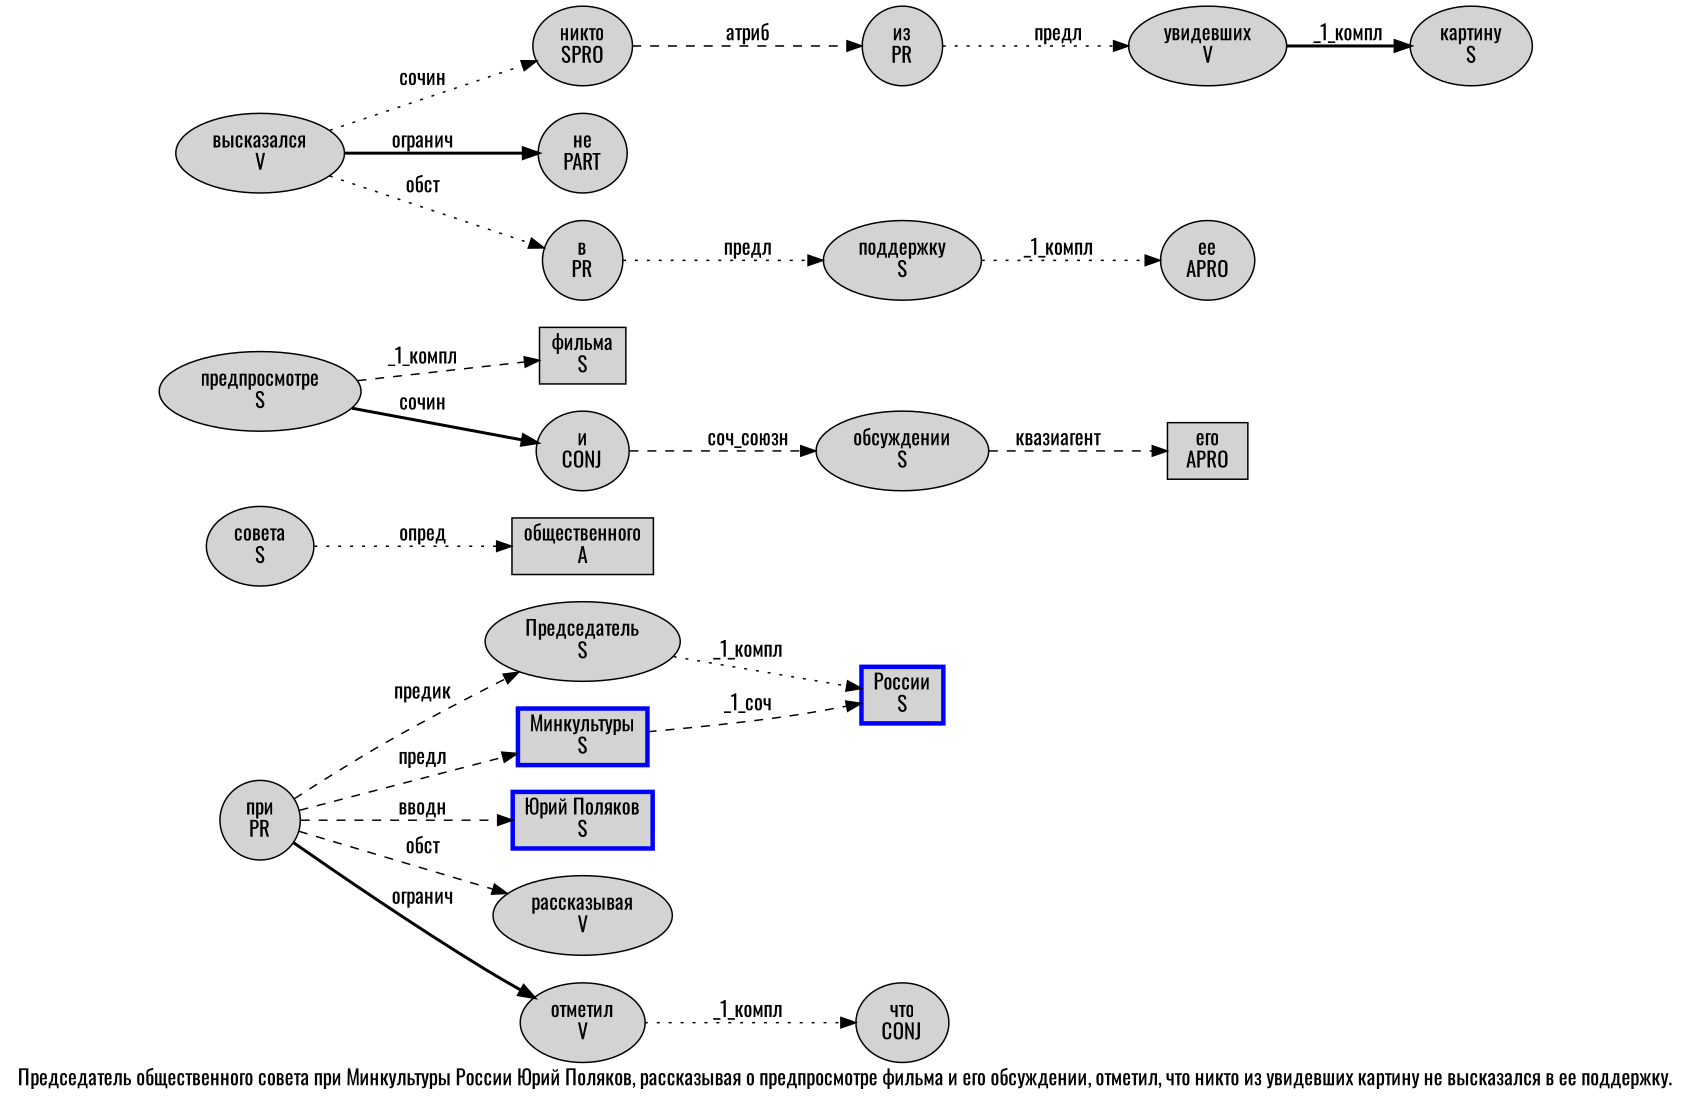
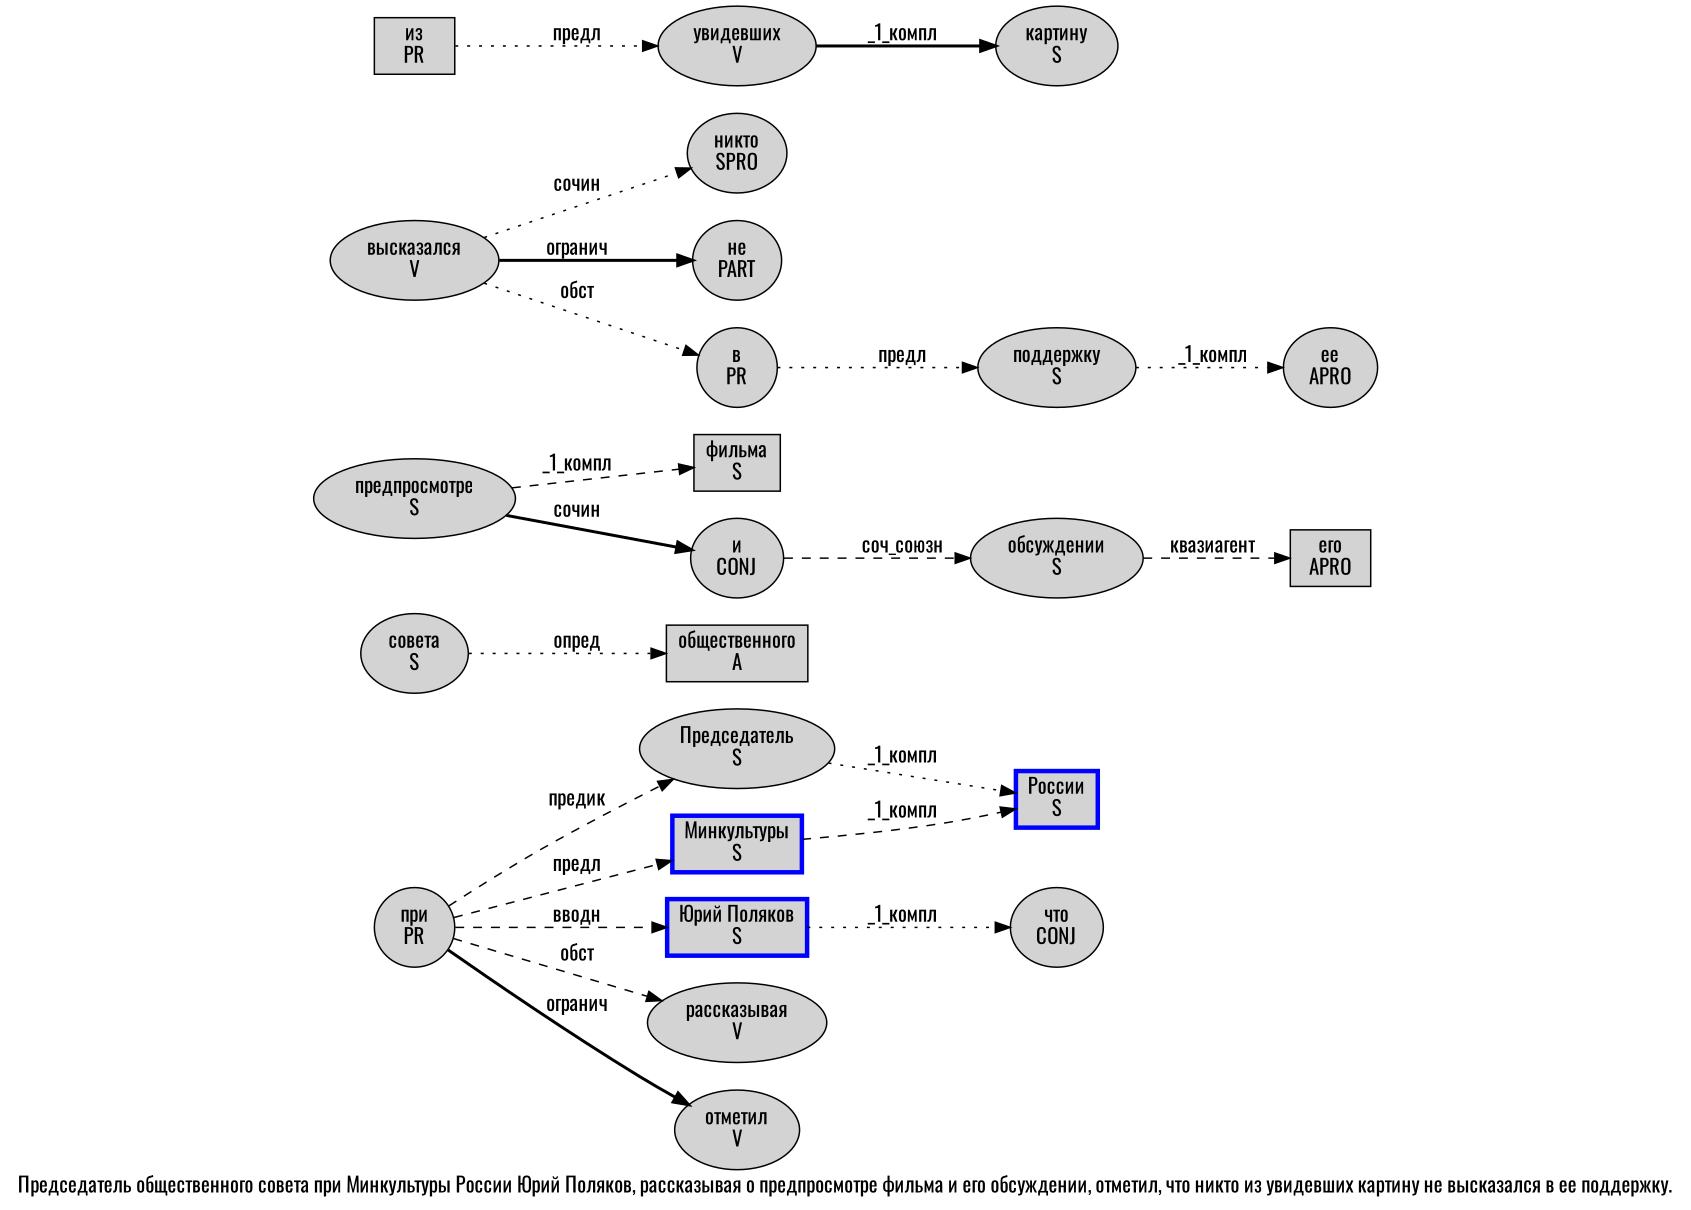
(739, 46) -> none
(902, 46) -> (415, 46)
(748, 705) -> (903, 812)
(743, 1023) -> (901, 927)
